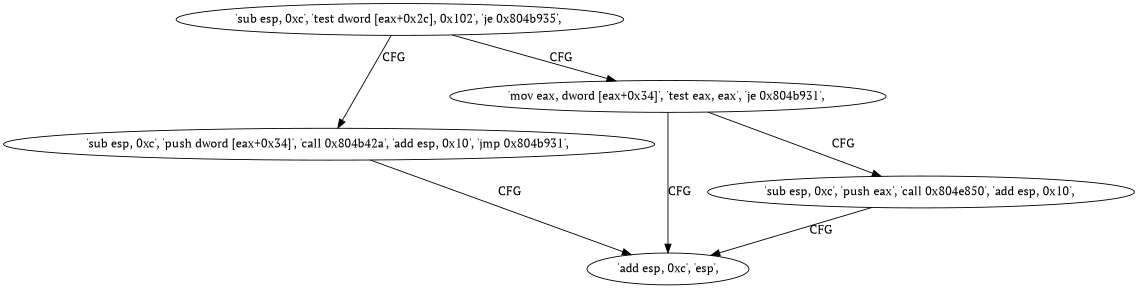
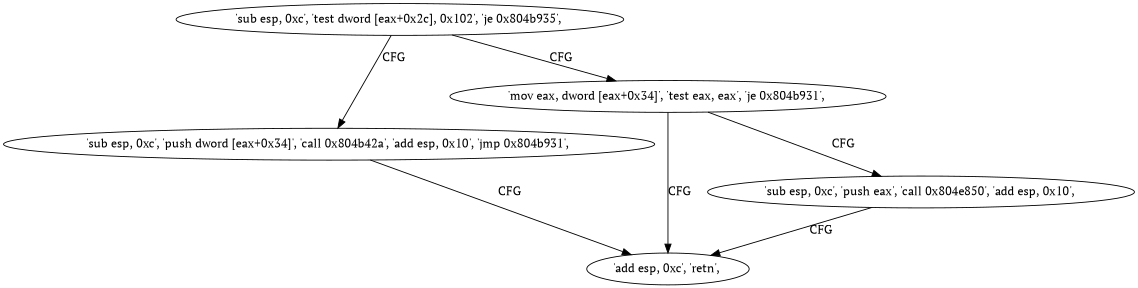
(668, 269) -> (668, 269)
